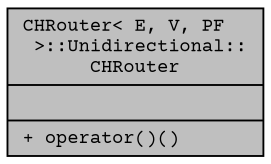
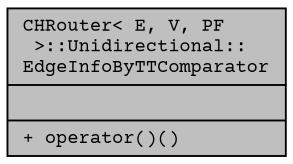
(135, 66) -> (147, 66)
